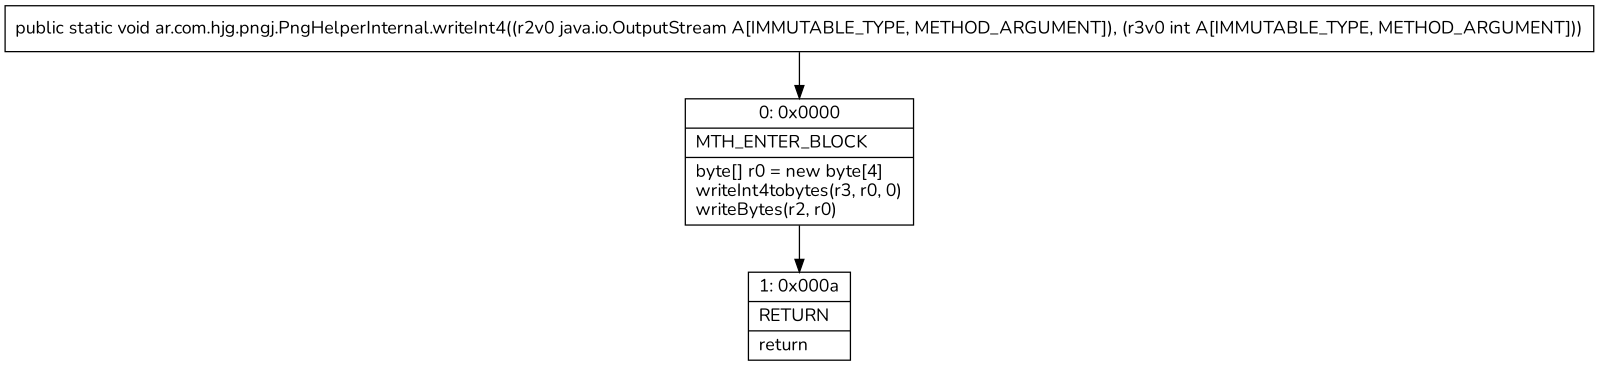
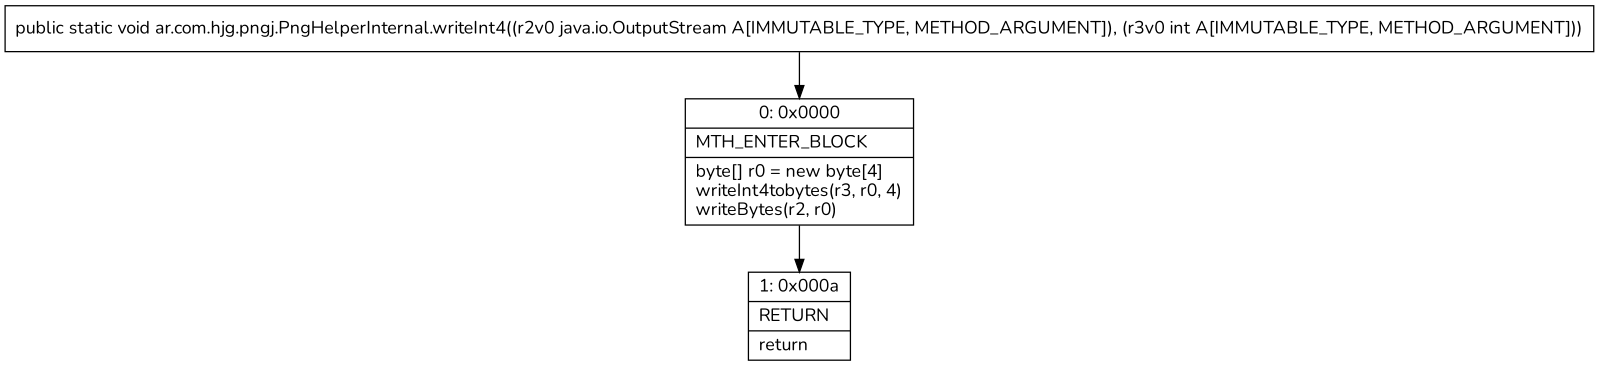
(799, 191) -> (799, 191)
